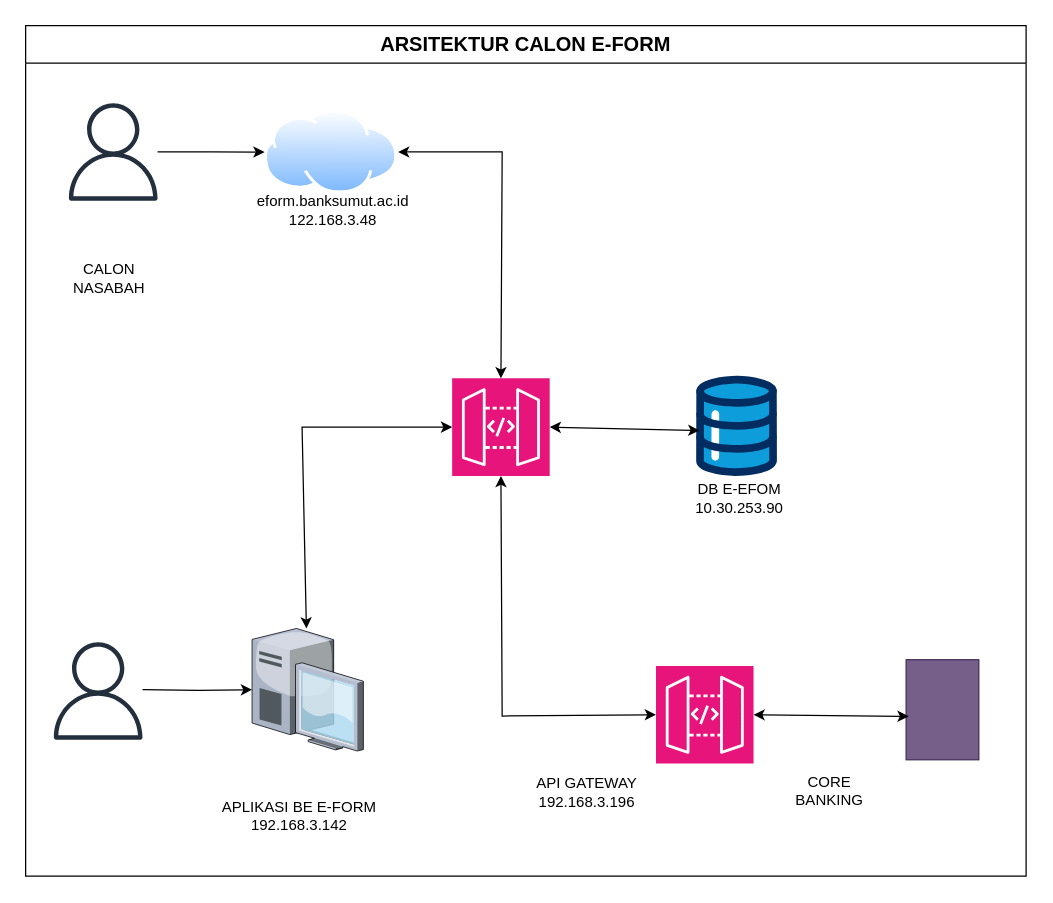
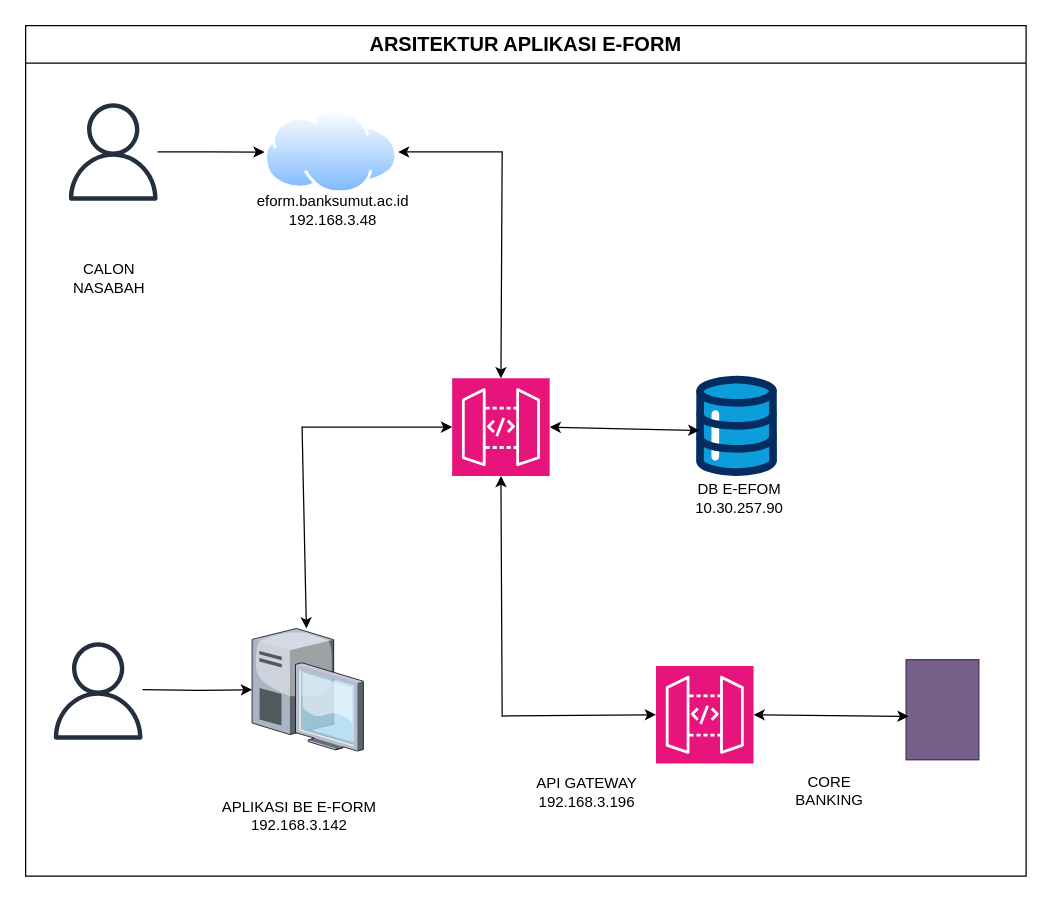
(526, 44) -> (526, 44)
(333, 211) -> (333, 211)
(739, 498) -> (739, 498)
